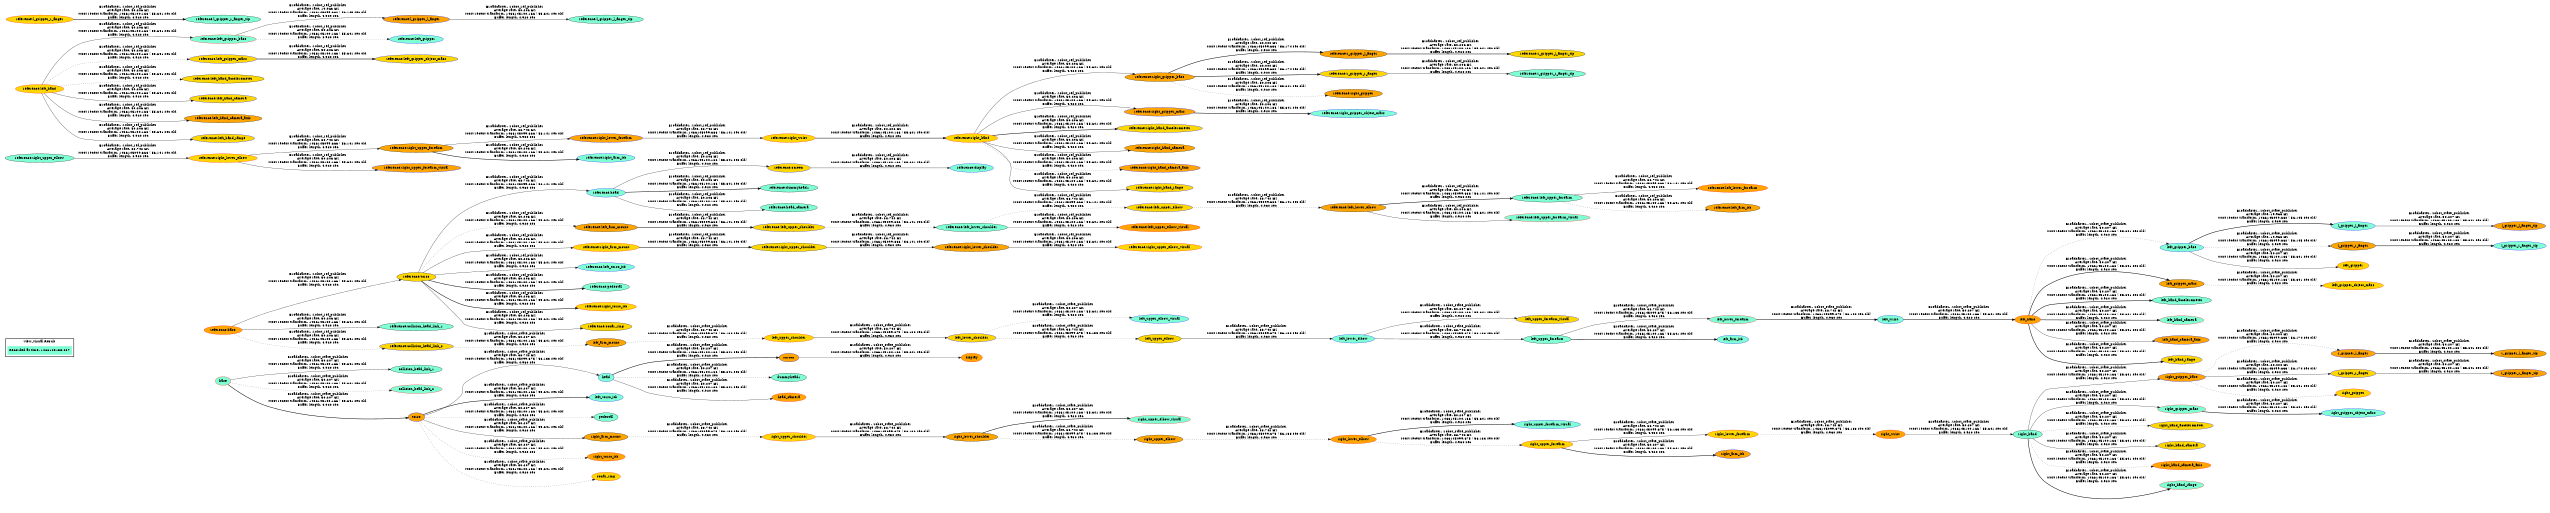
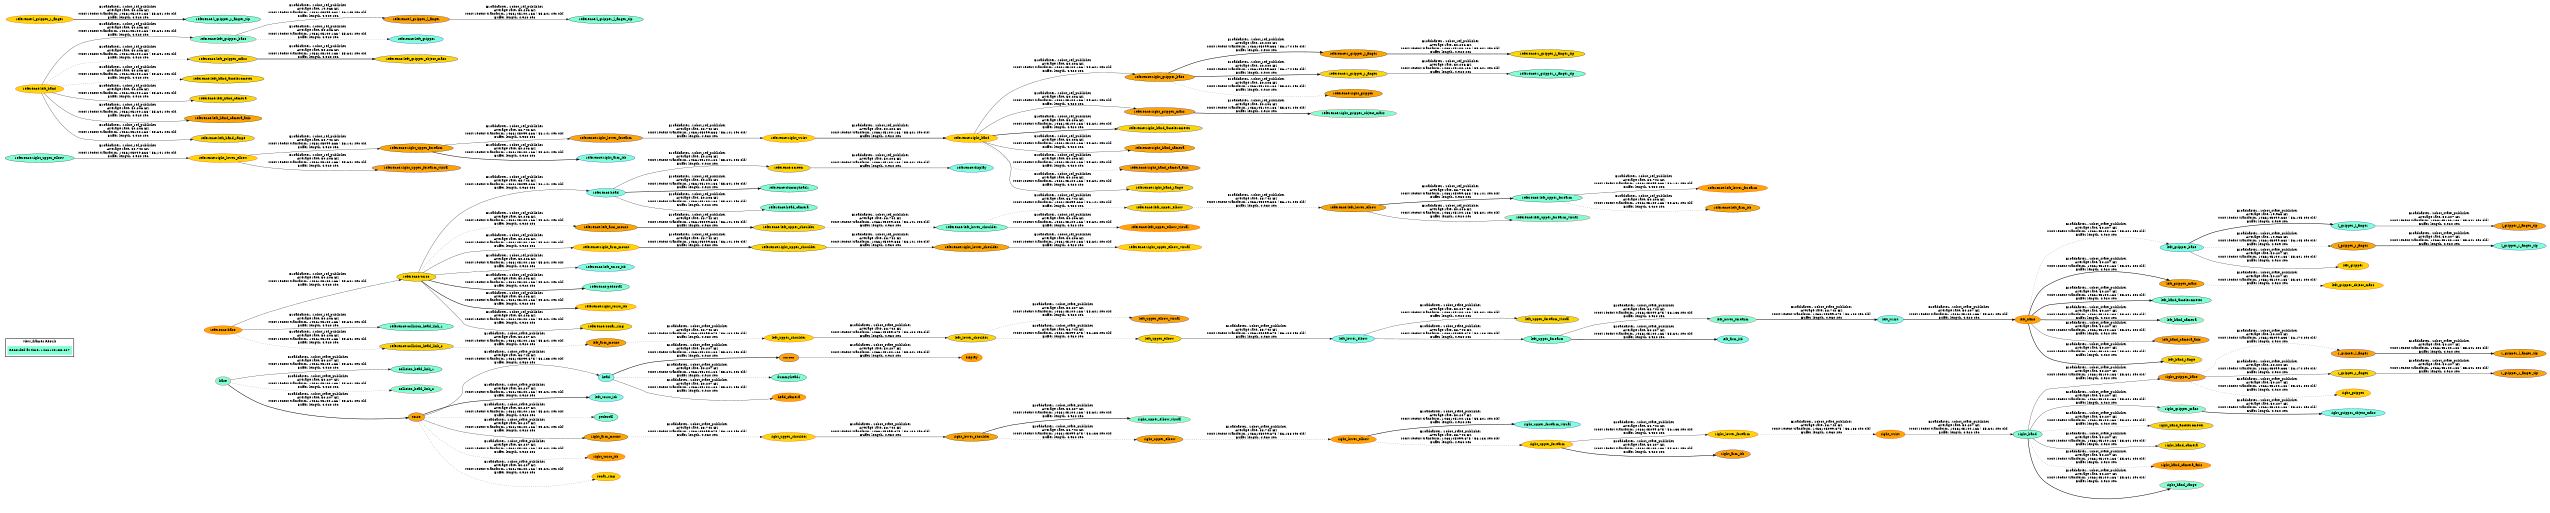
(1354, 113) -> (1354, 113)
(1160, 319) -> (1160, 319)
(40, 342) -> (40, 342)
